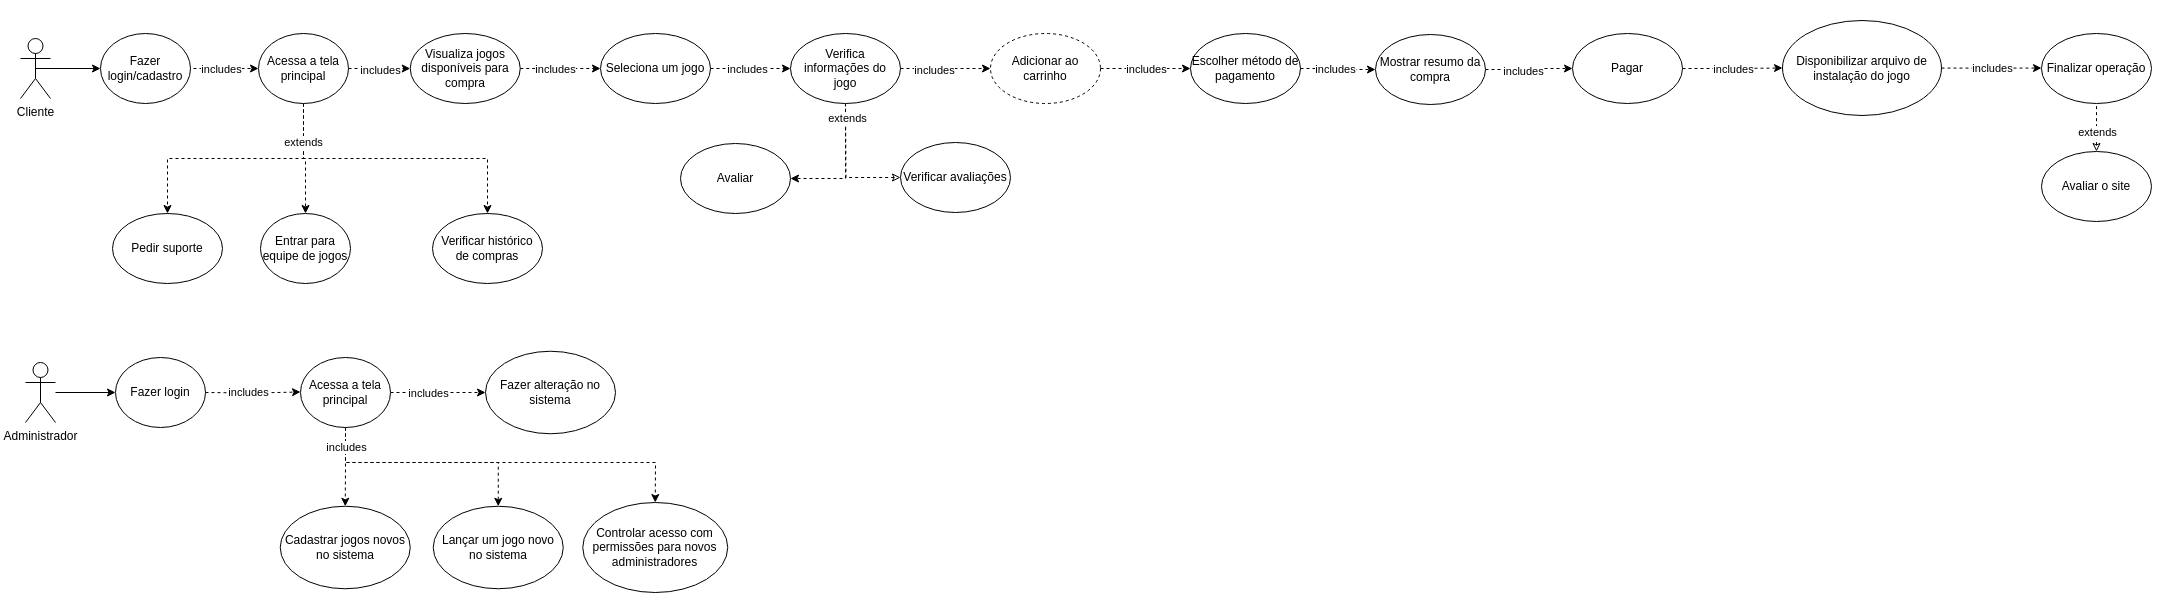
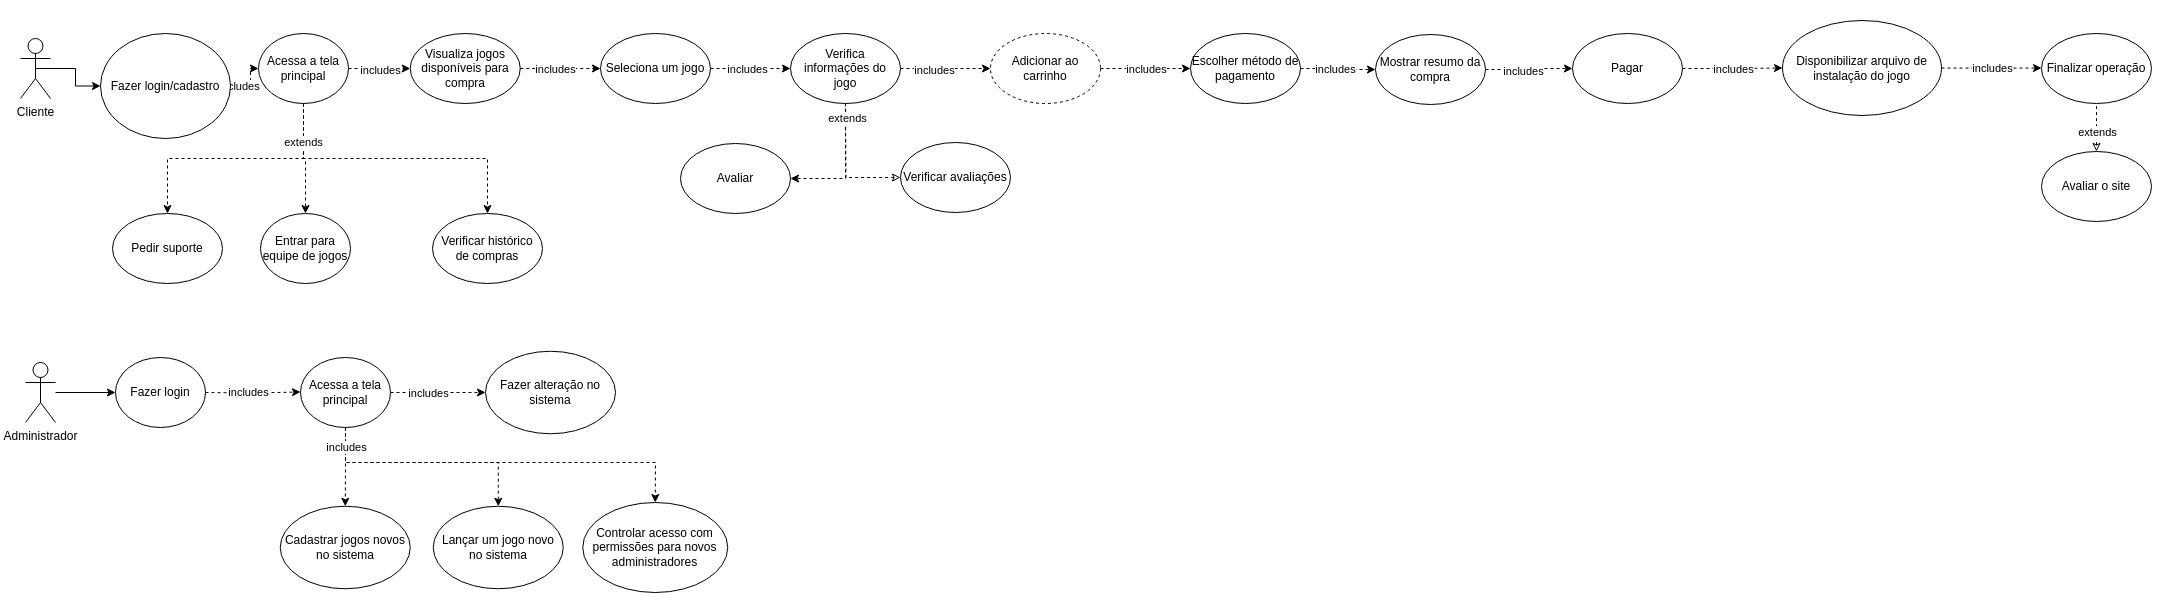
(146, 69) -> (166, 86)
